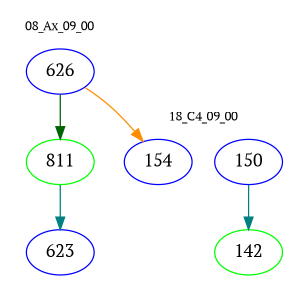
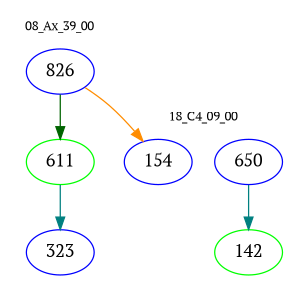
(60, 27) -> (60, 27)
(60, 72) -> (60, 72)
(60, 162) -> (60, 162)
(249, 162) -> (249, 162)
(60, 252) -> (60, 252)
